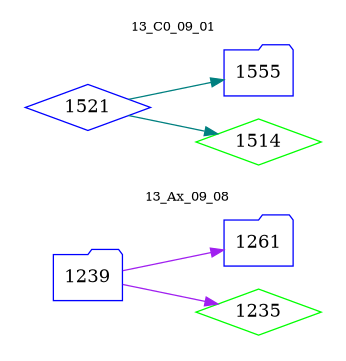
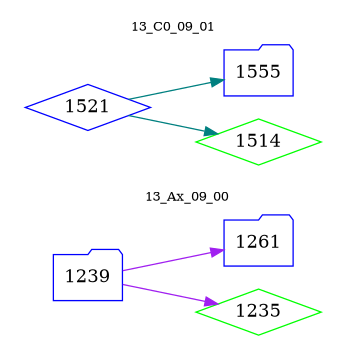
(187, 198) -> (187, 198)
